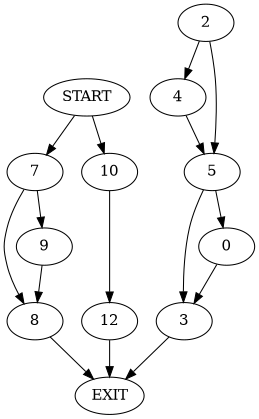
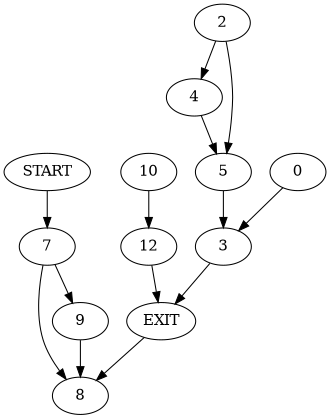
(97, 130) -> none
(218, 204) -> none
(68, 354) -> (124, 355)
